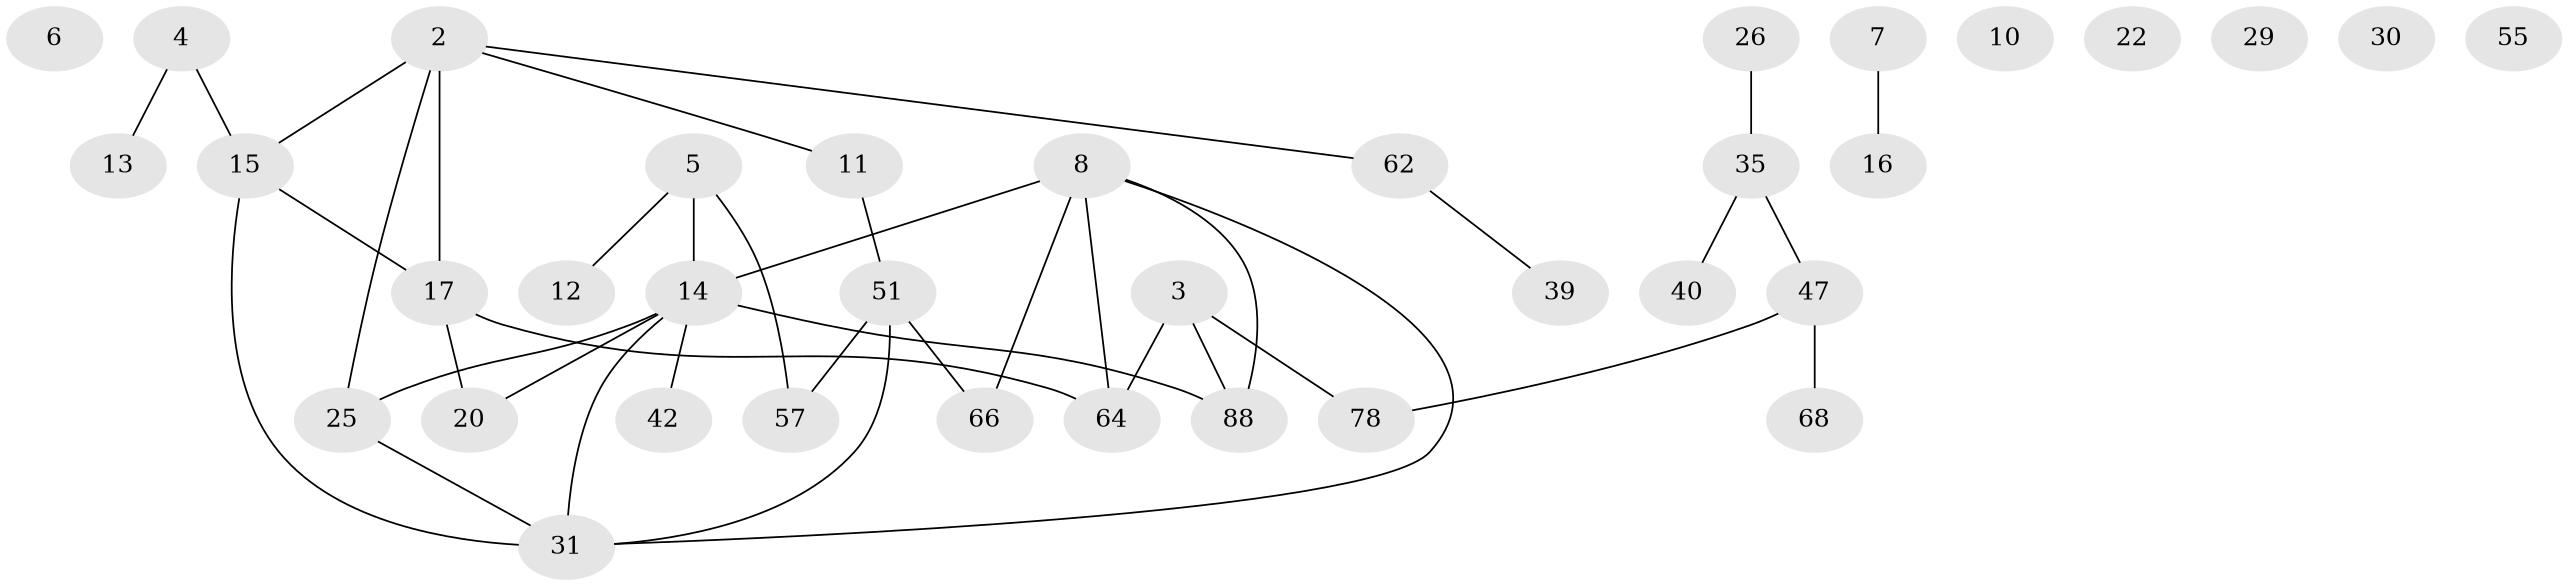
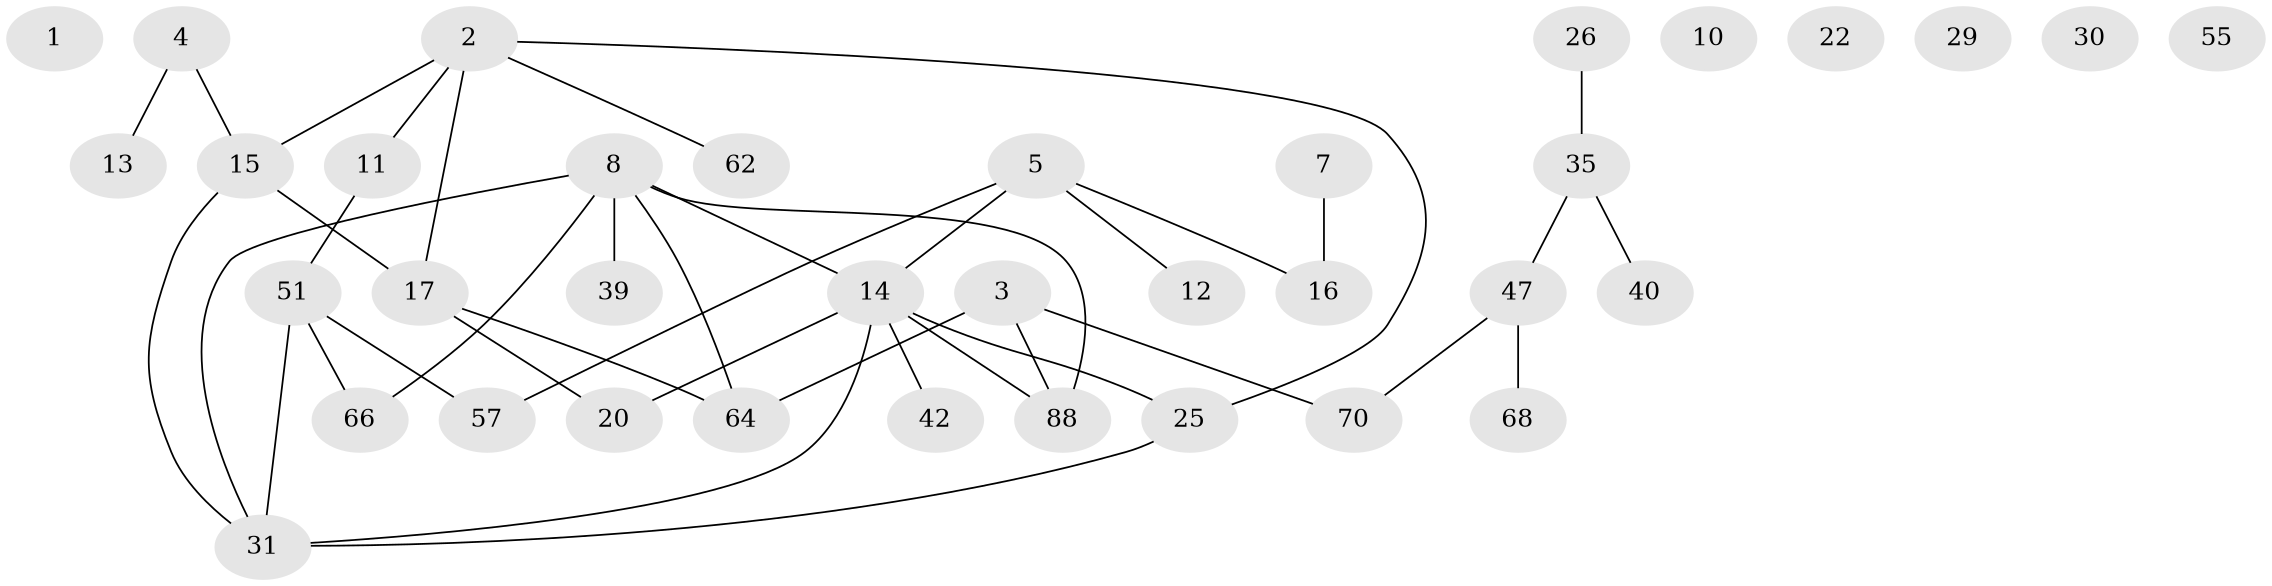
(55, 39) -> (55, 39)
none -> (1182, 227)
(1480, 230) -> (614, 230)
(1366, 420) -> (1354, 420)
